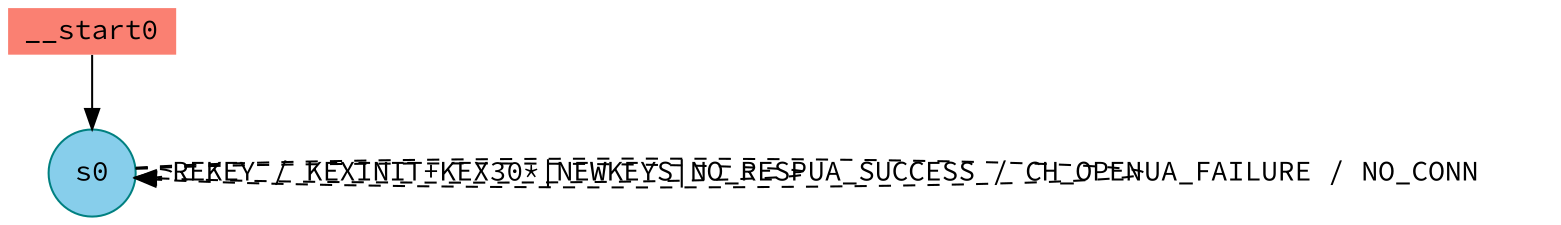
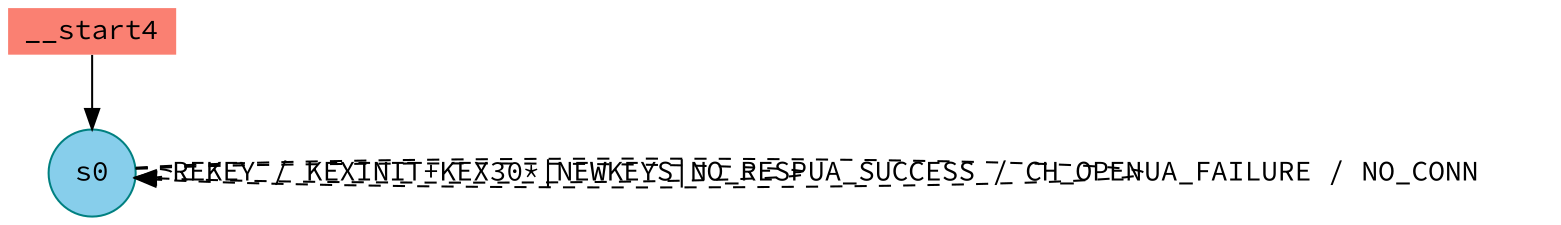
(92, 31) -> (92, 31)
